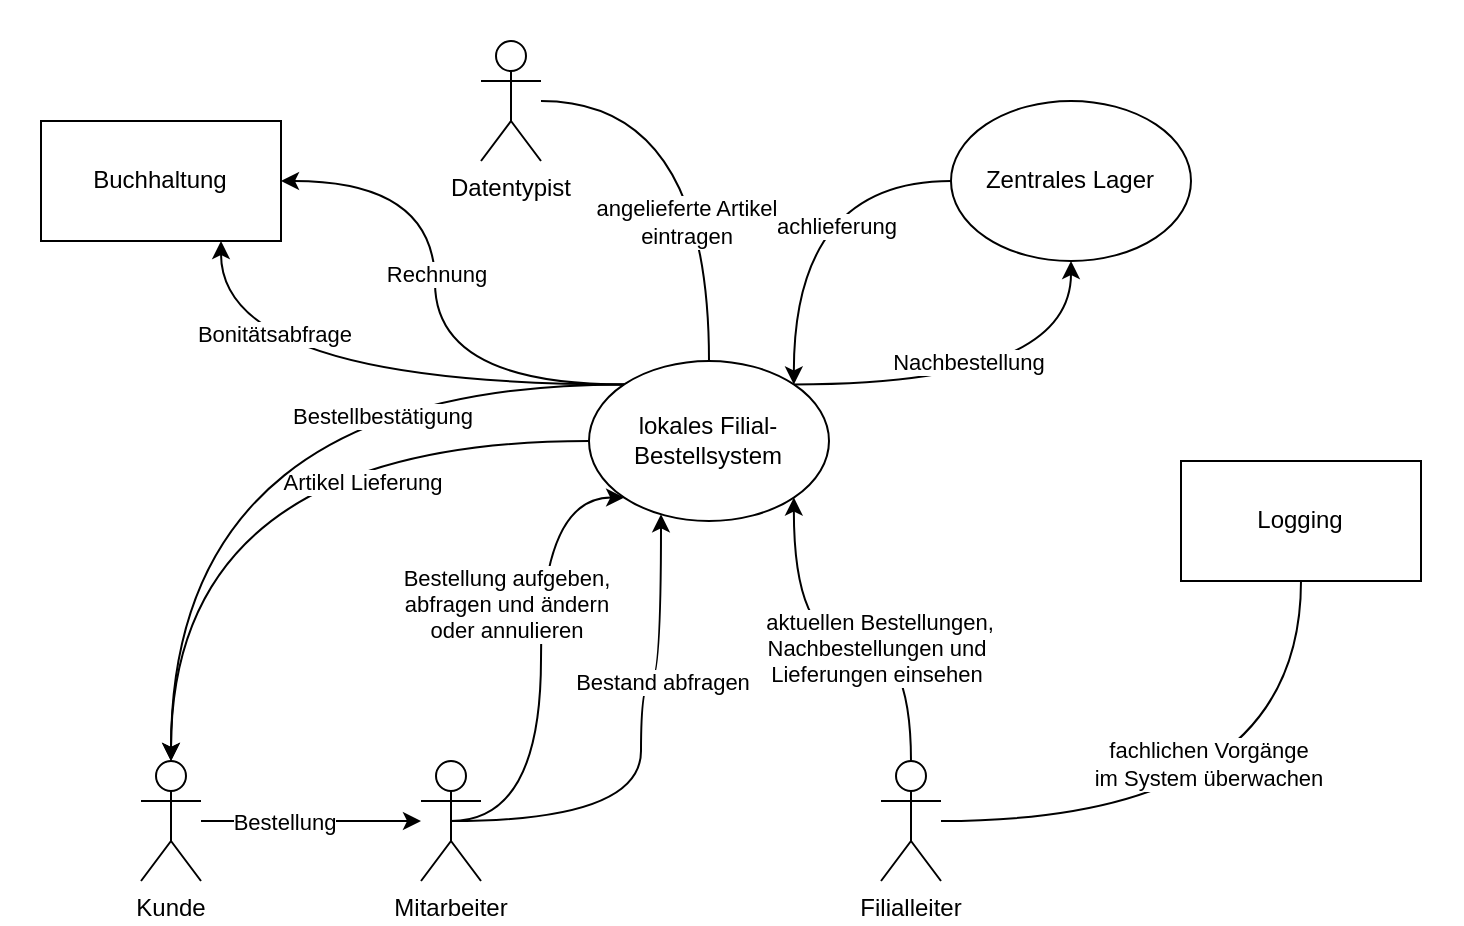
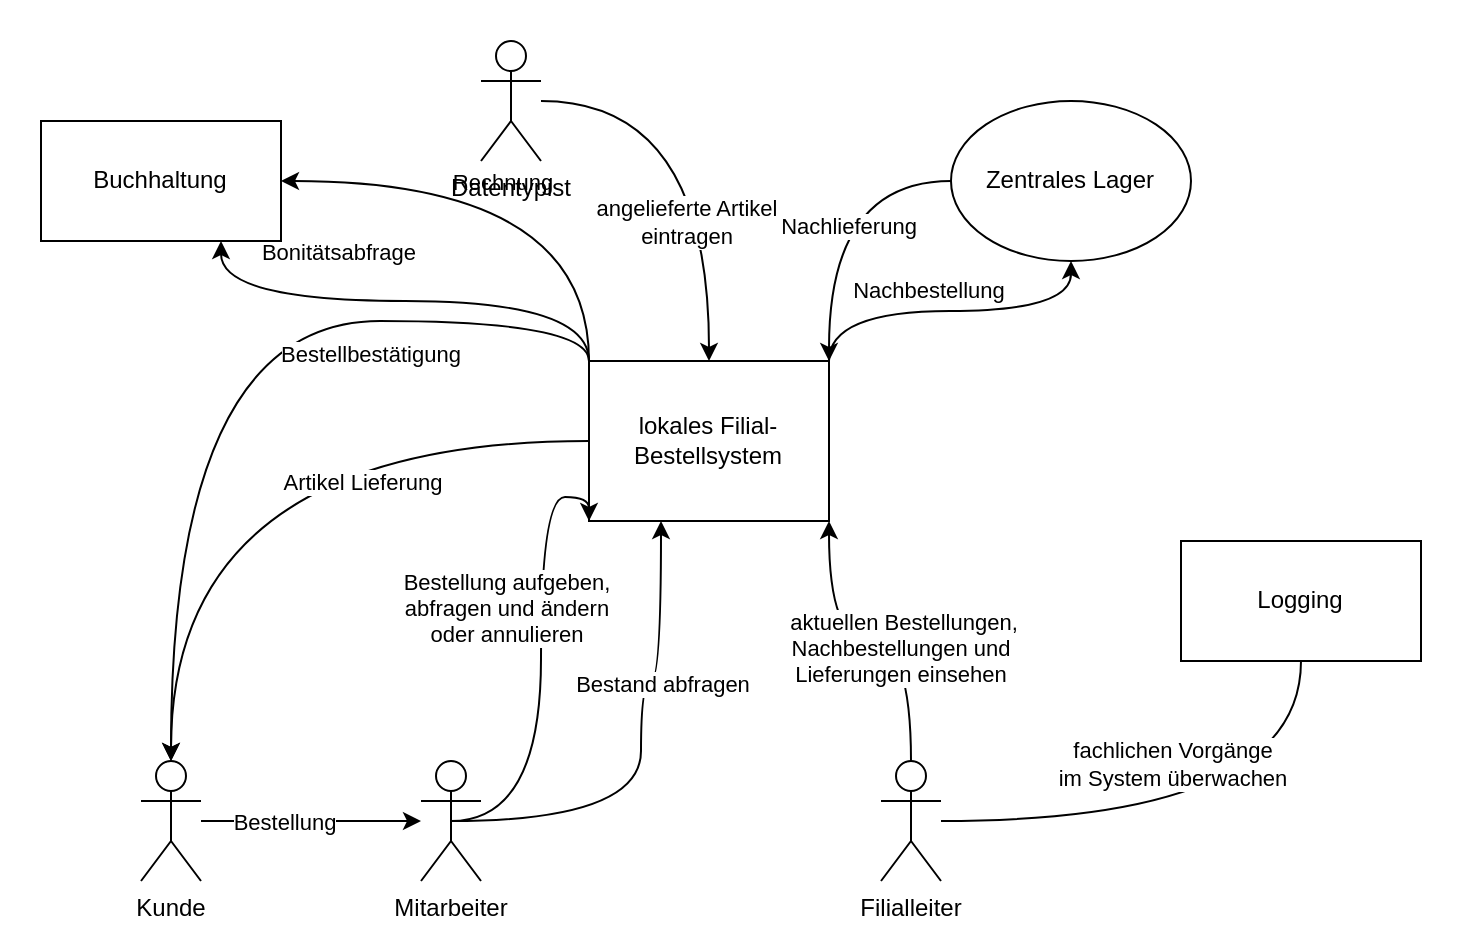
(709, 351) -> (709, 346)
(709, 441) -> (709, 441)
(1301, 521) -> (1301, 601)
